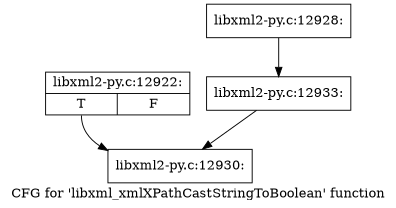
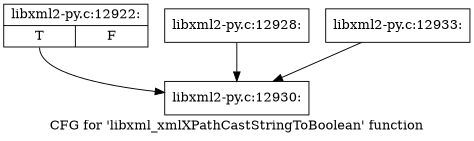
(279, 52) -> (237, 57)
